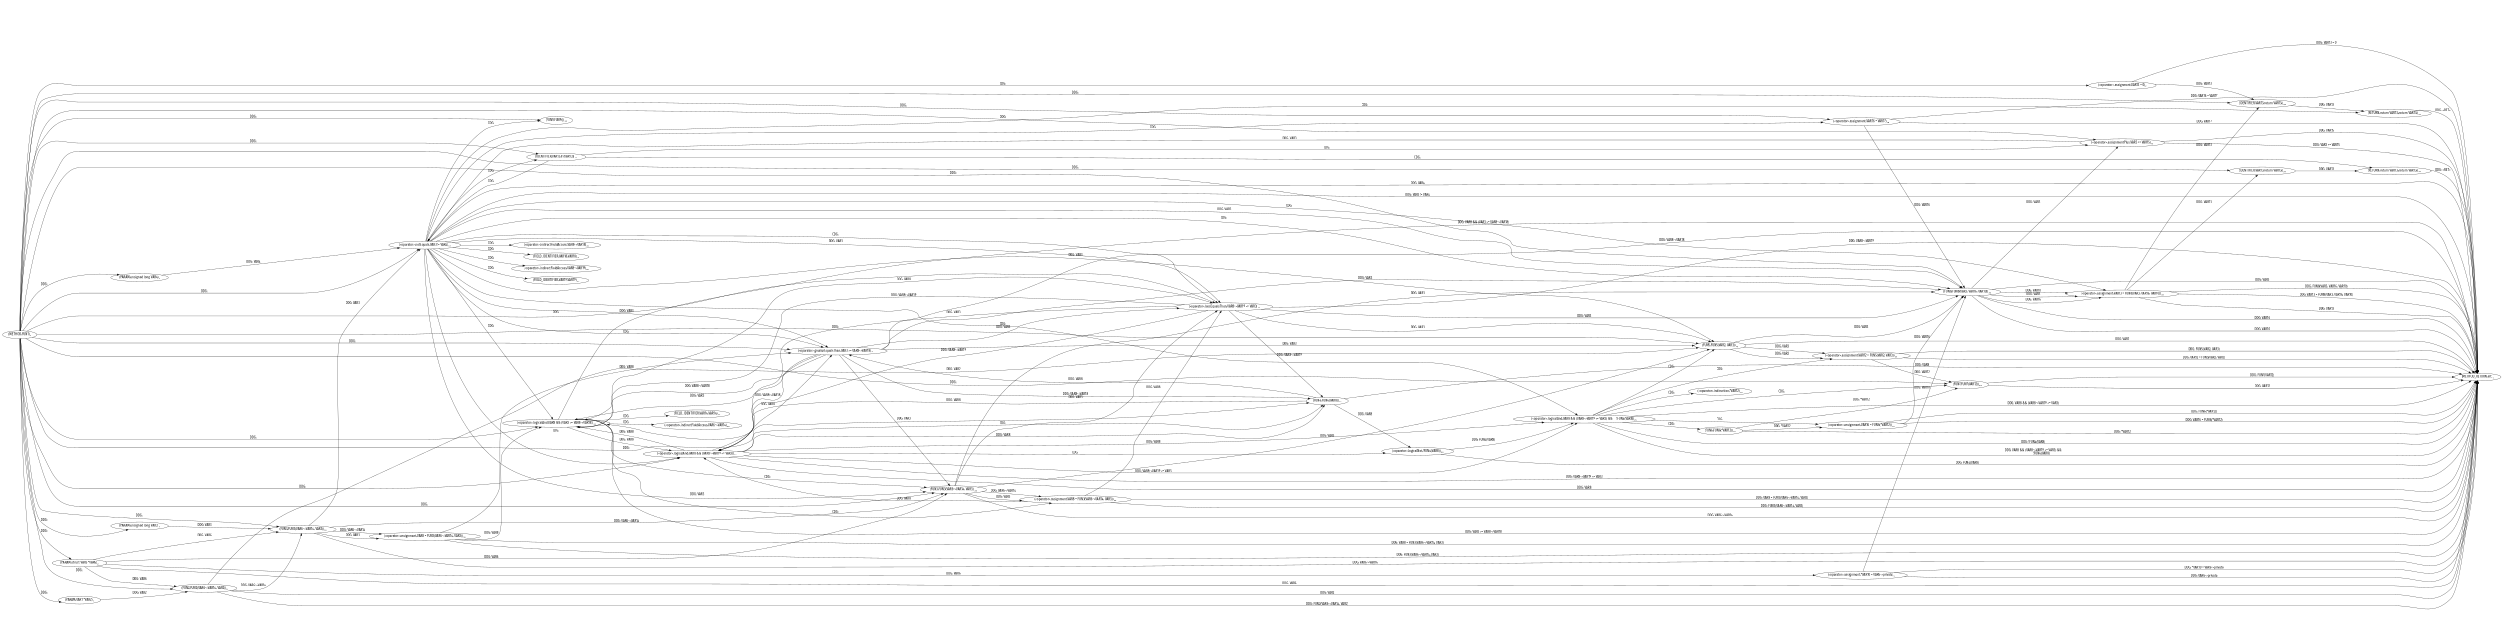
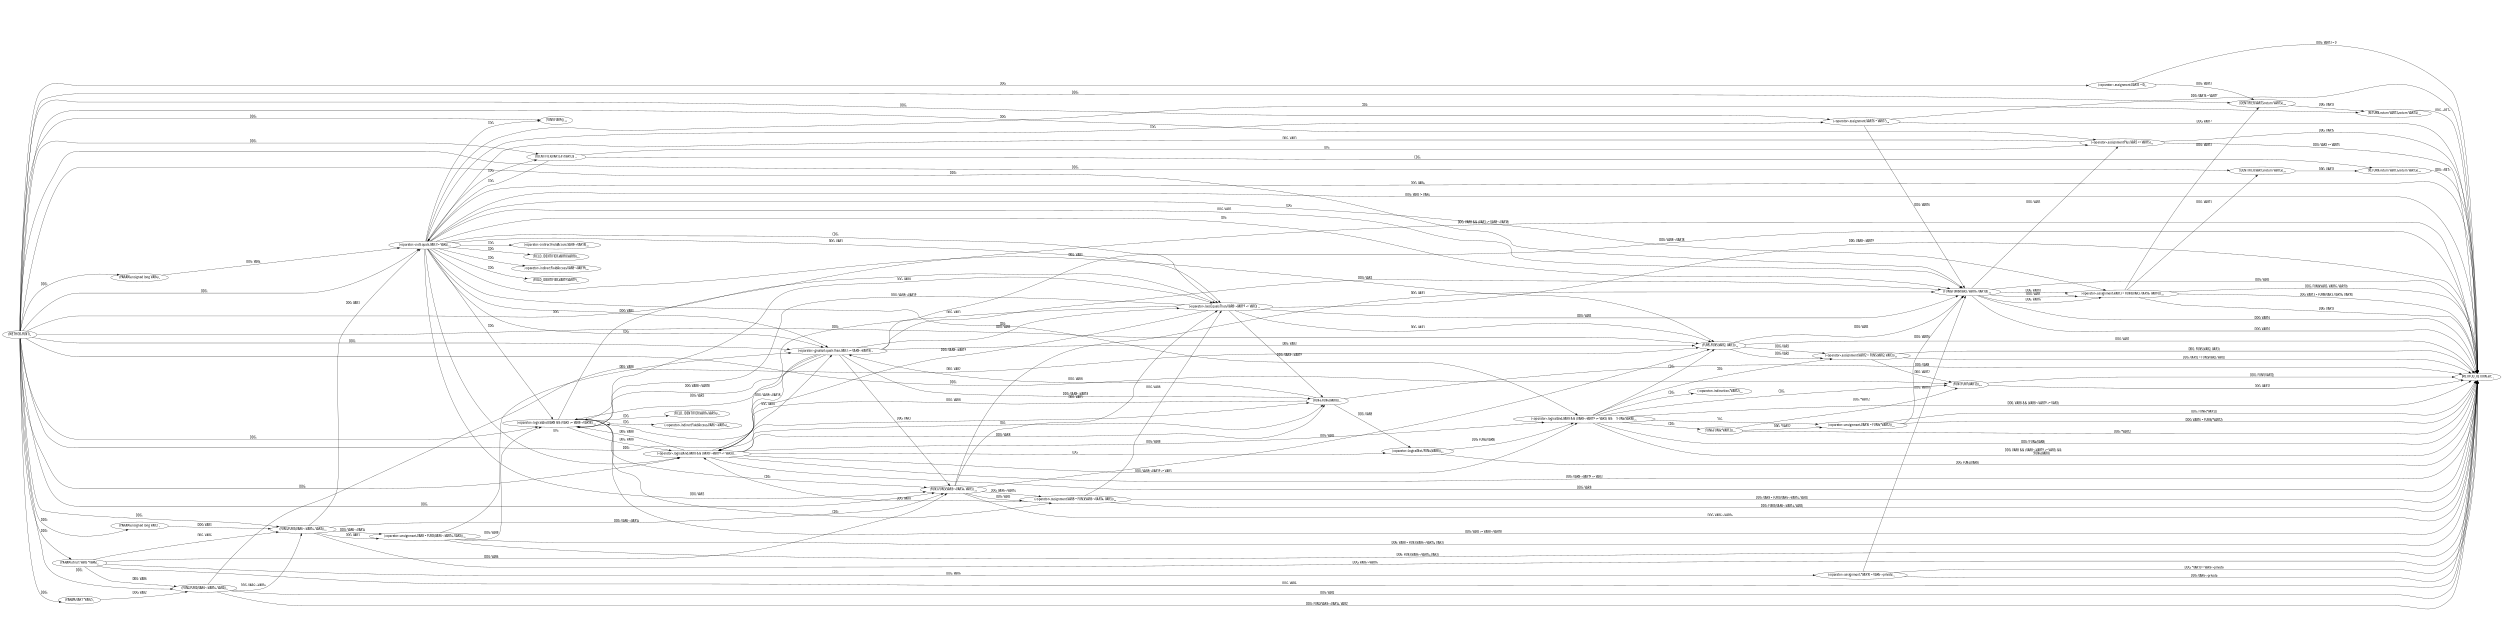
(1003, 84) -> (1003, 84)
(578, 257) -> (578, 257)
